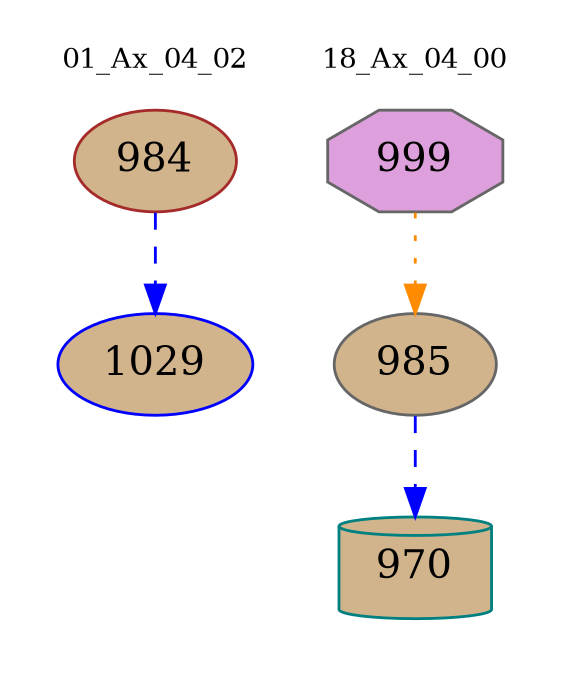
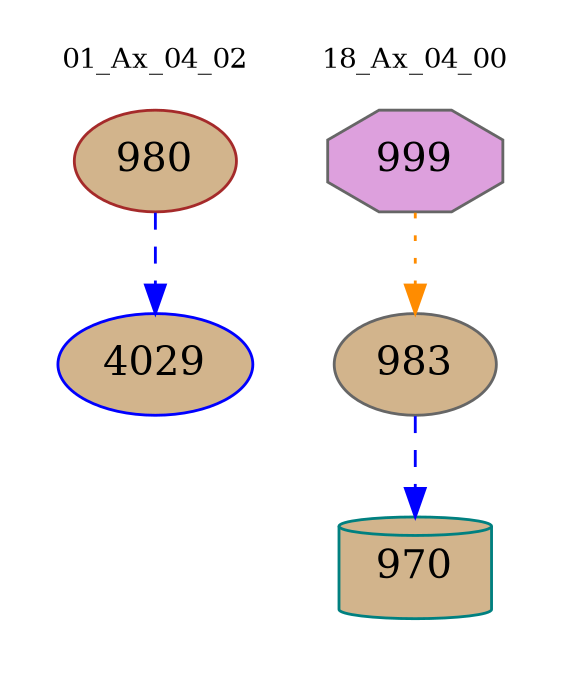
(155, 161) -> (155, 161)
(155, 364) -> (155, 364)
(415, 364) -> (415, 364)
